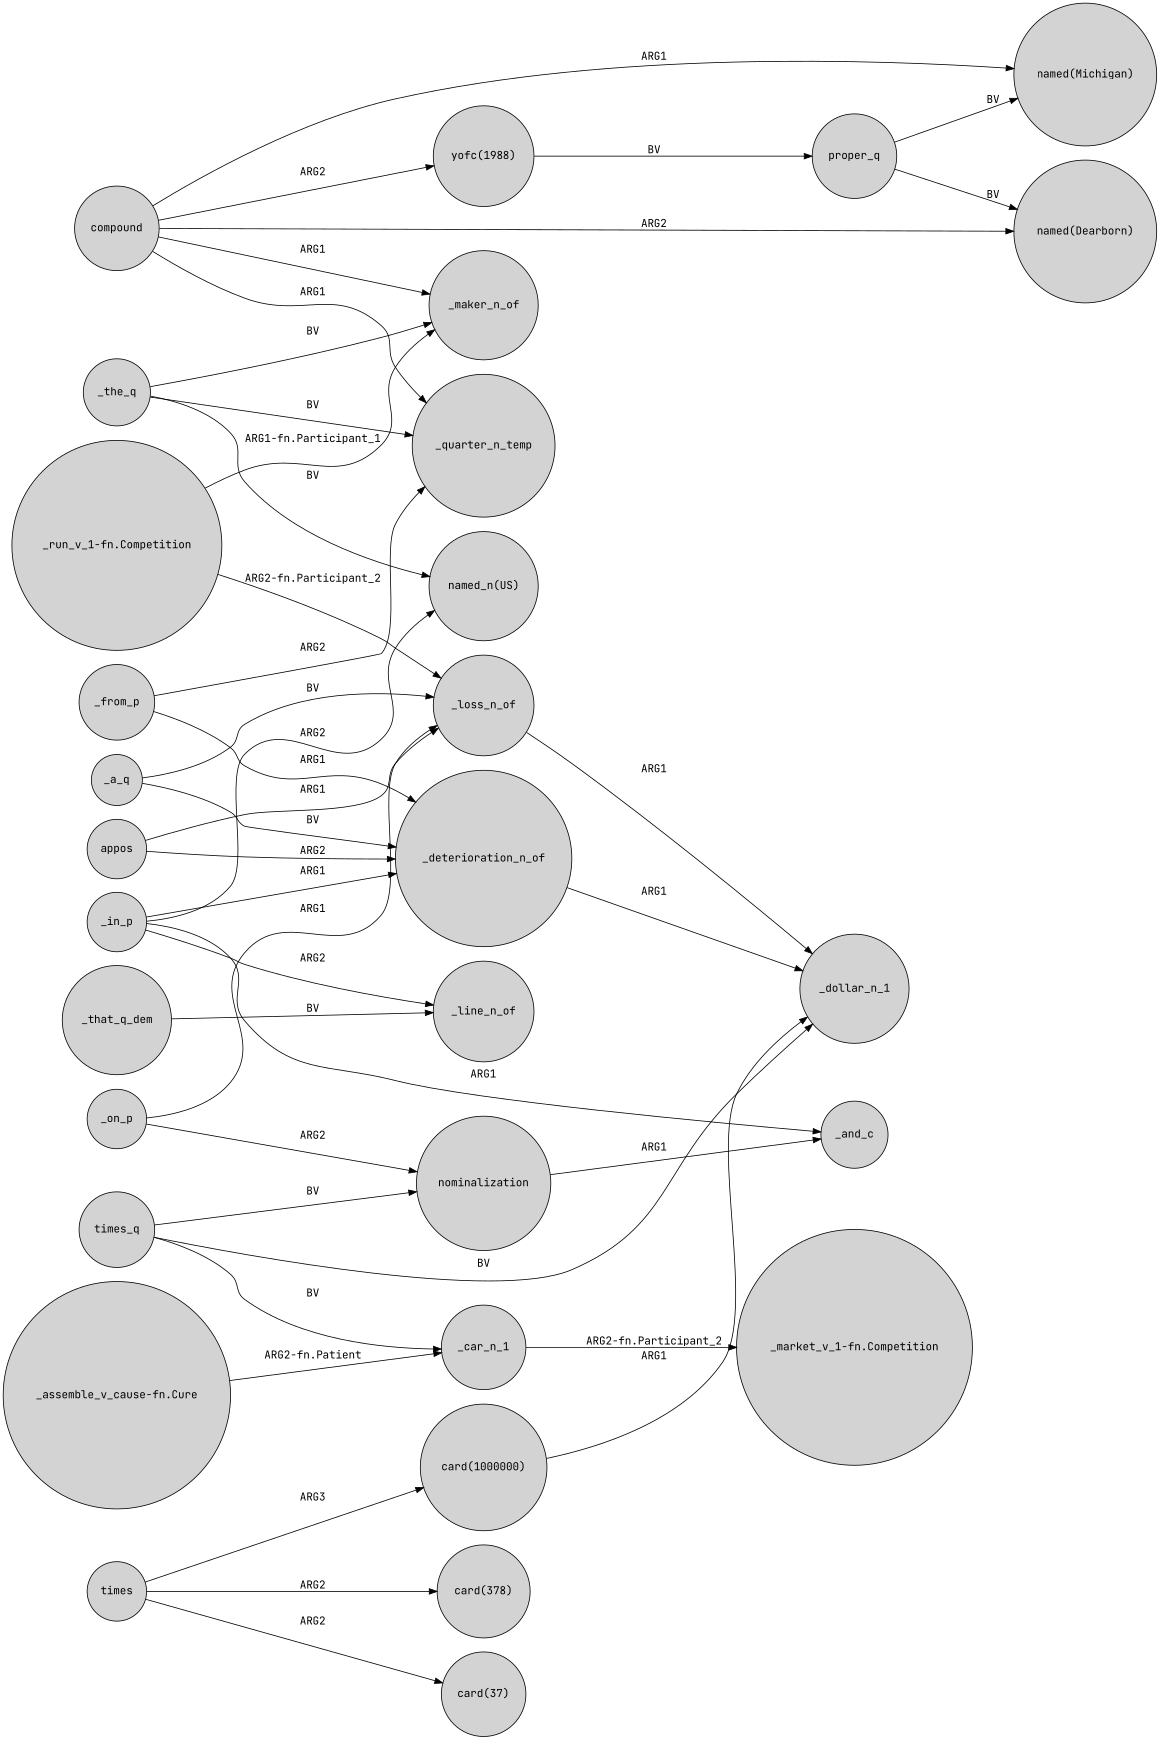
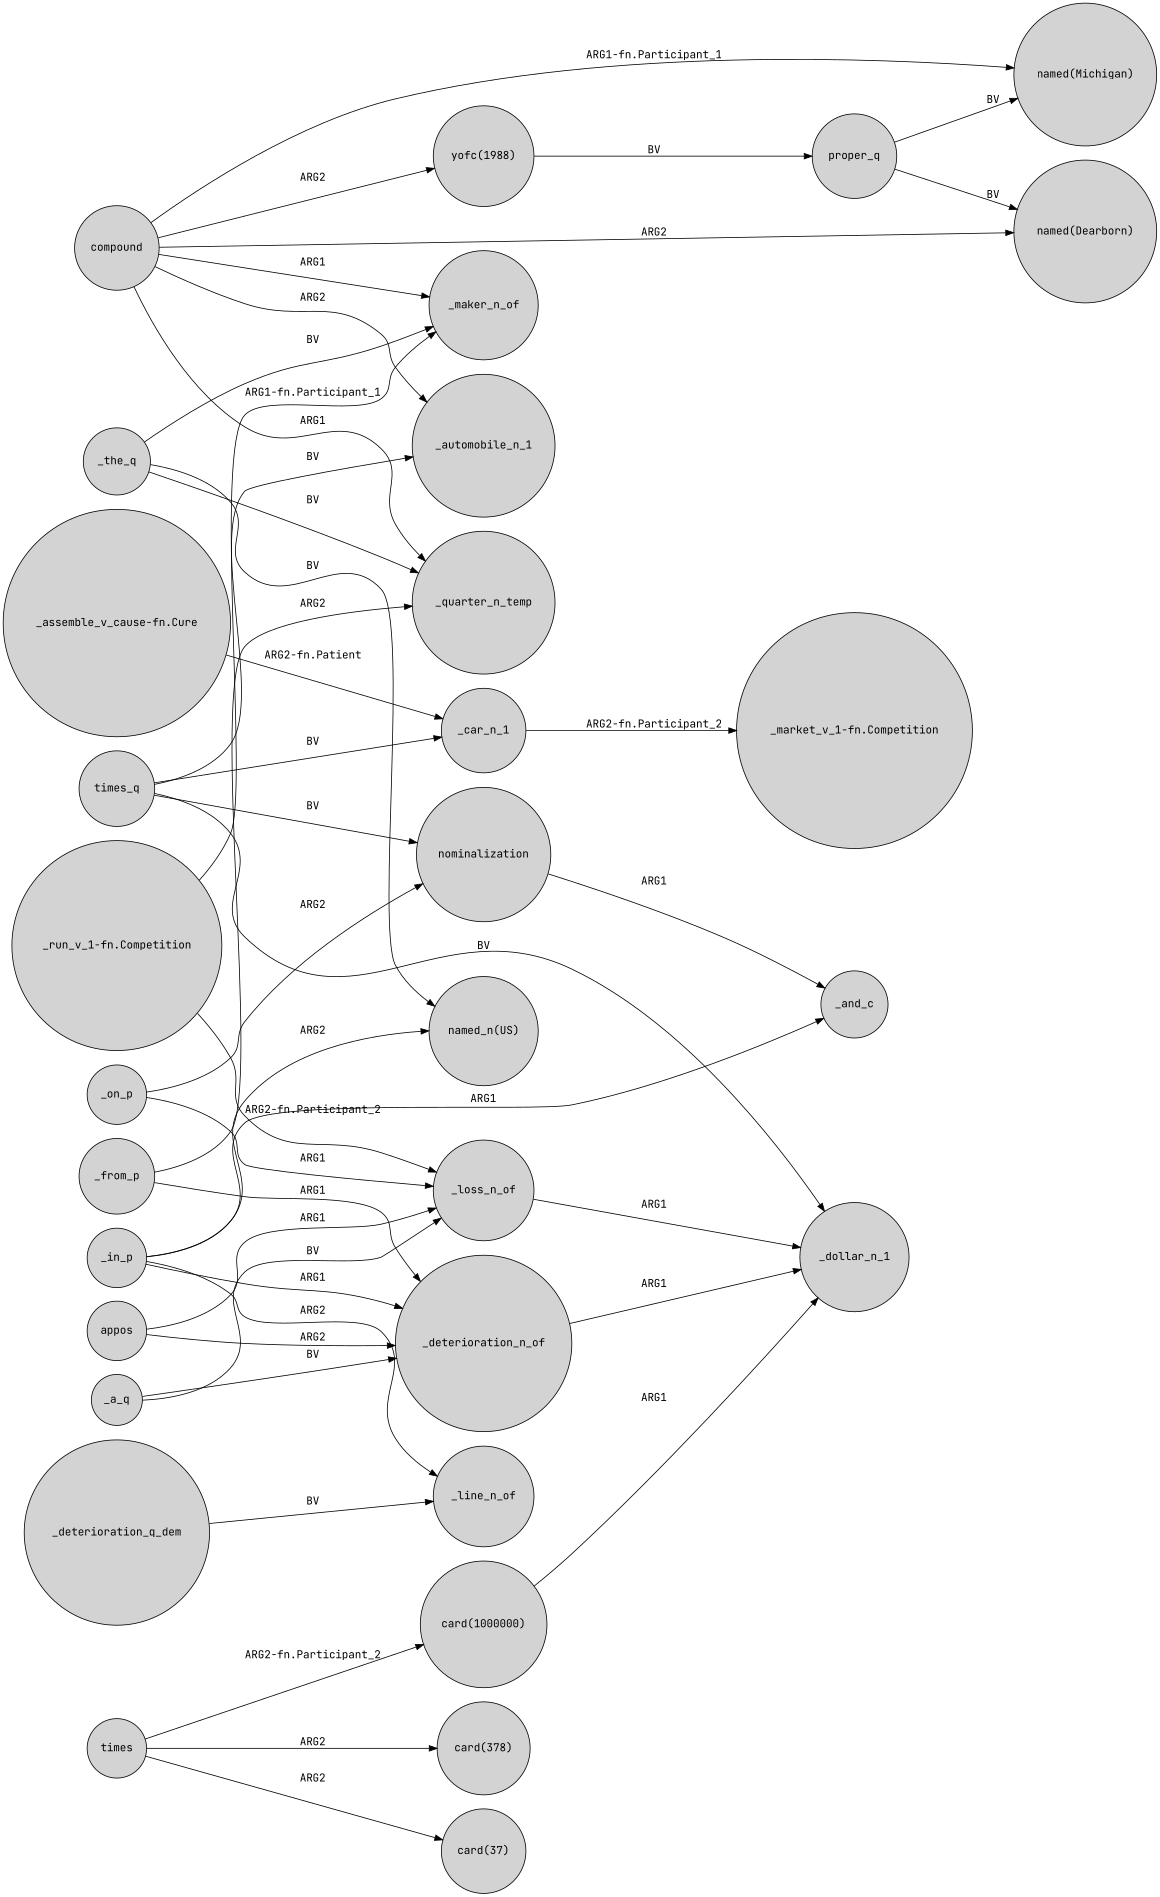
(654, 57) -> (654, 55)
none -> (484, 446)
(117, 1020) -> (117, 1533)
(313, 1498) -> (313, 1655)
